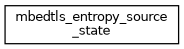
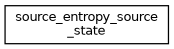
(92, 25) -> (87, 25)
